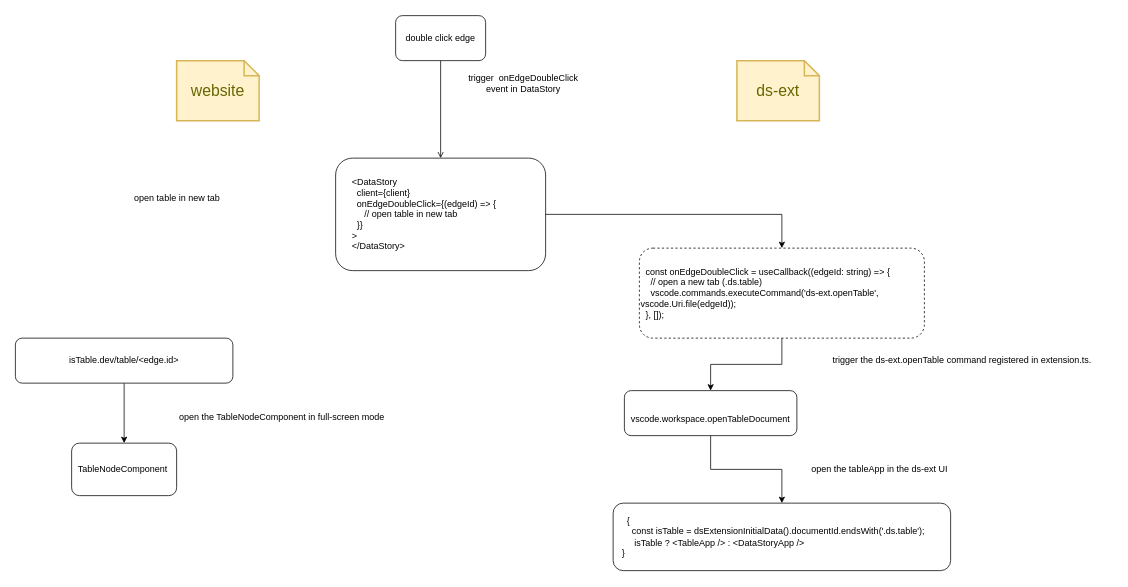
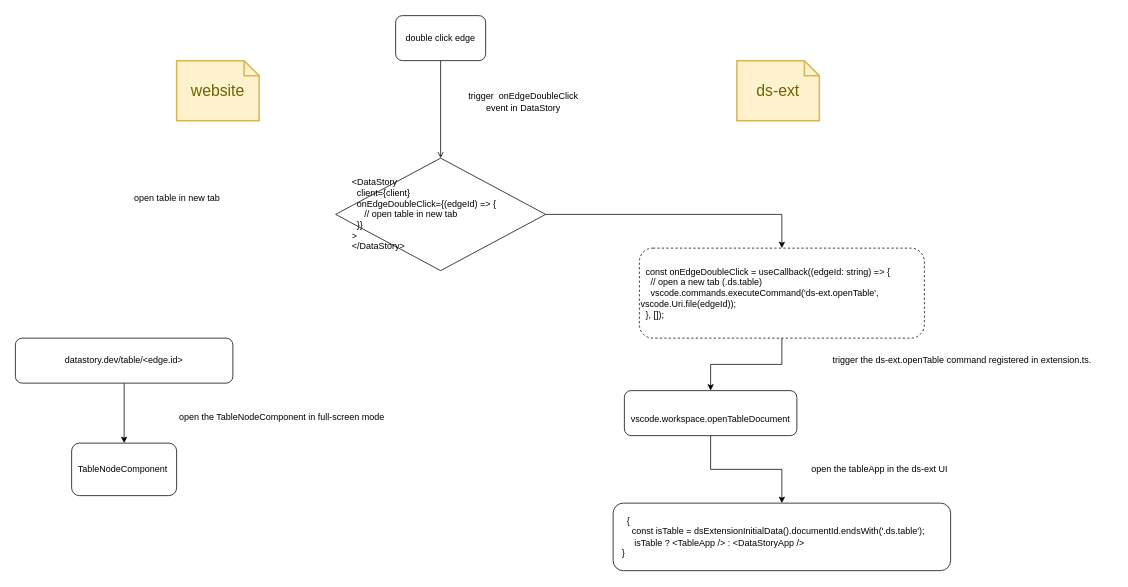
(523, 83) -> (523, 102)
(441, 214) -> (441, 214)
(124, 360) -> (124, 360)
